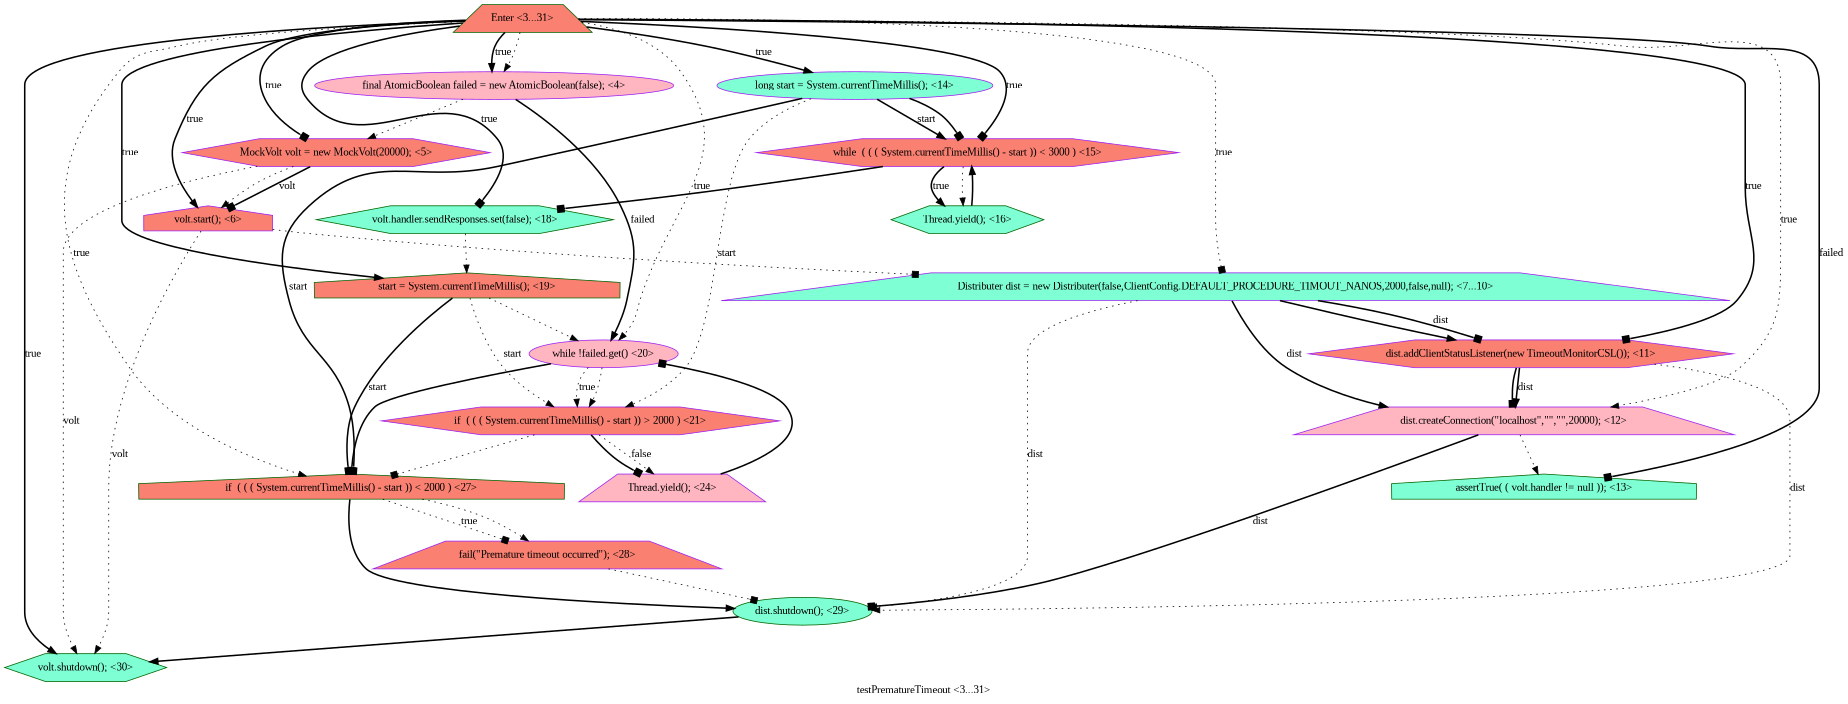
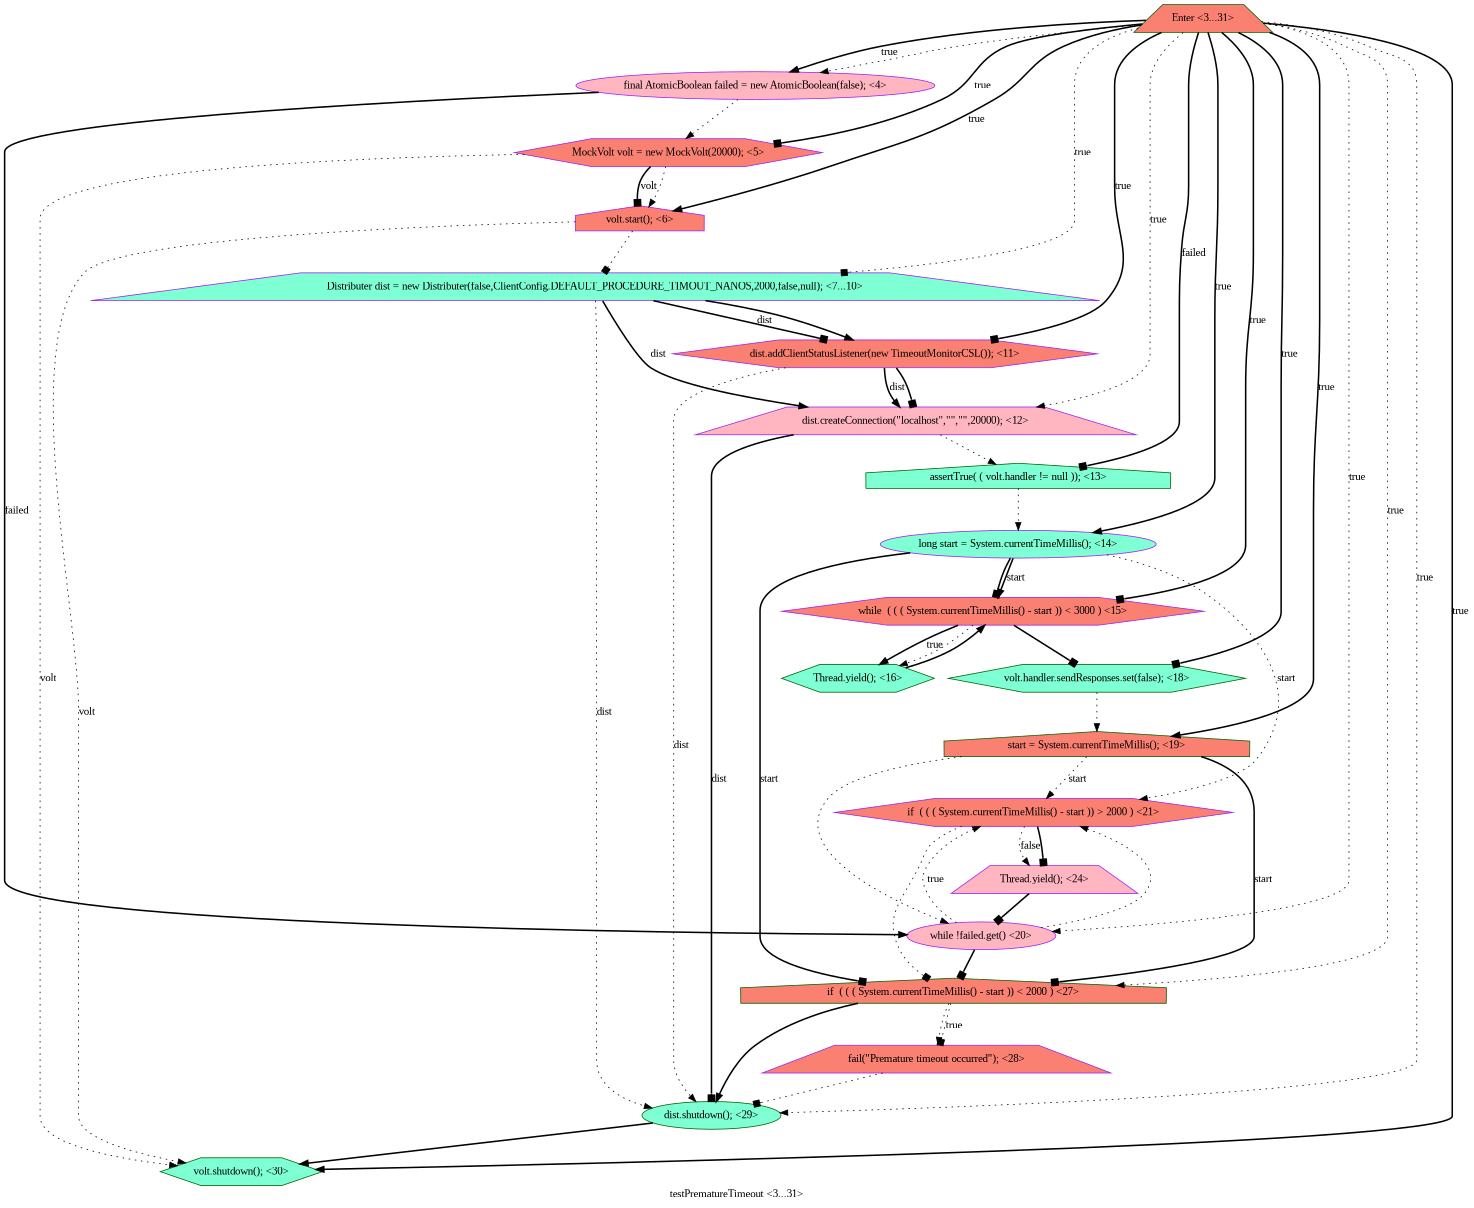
none -> (1018, 505)
none -> (1417, 801)
